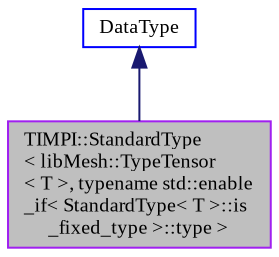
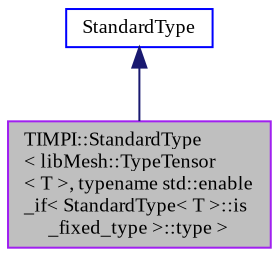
(139, 28) -> (139, 28)
